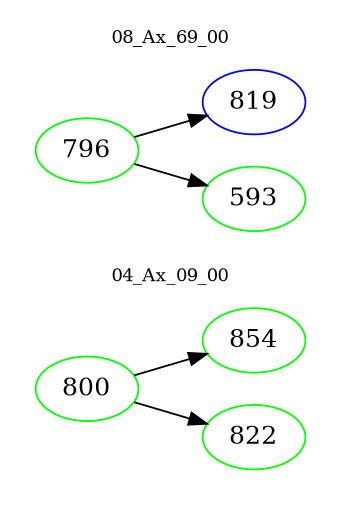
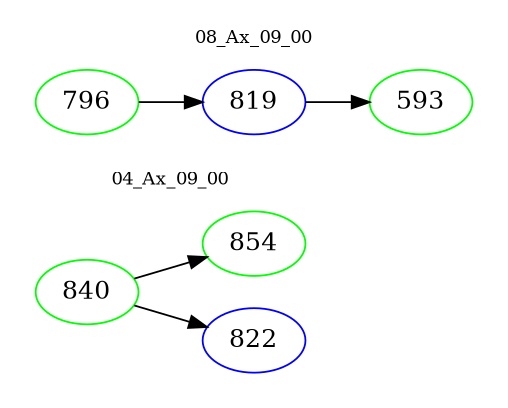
(171, 39) -> (254, 39)
(162, 172) -> (329, 102)
(87, 389) -> (87, 292)
(254, 437) -> (254, 340)
